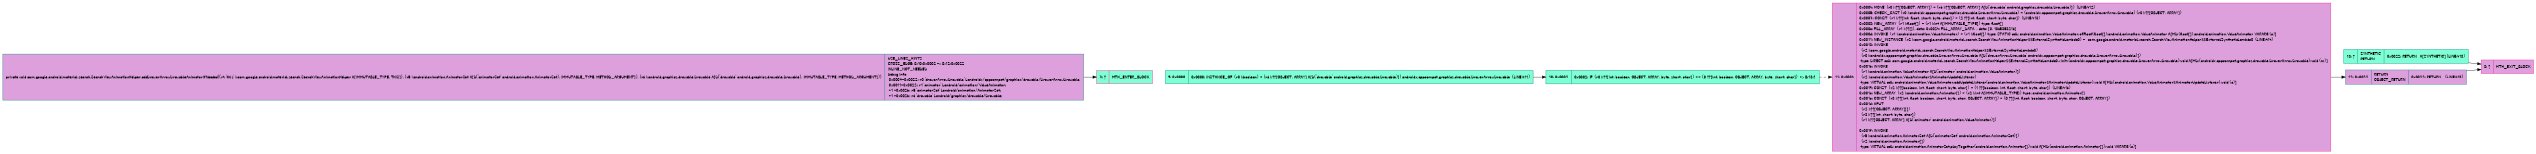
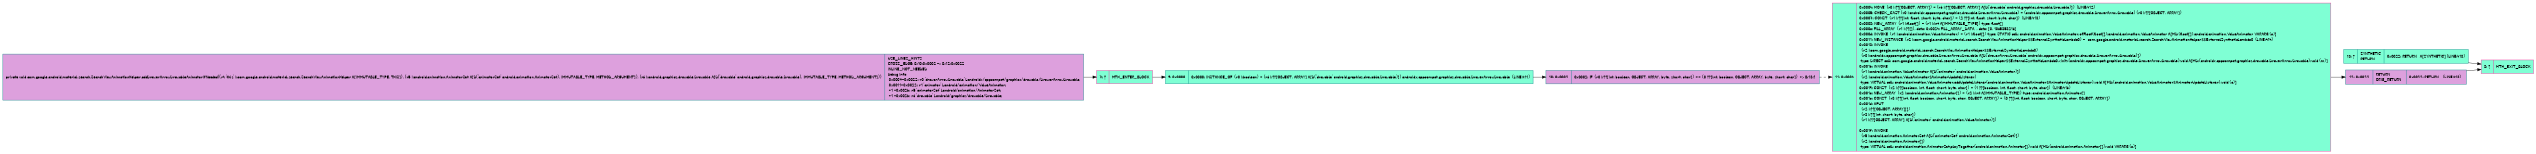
(2507, 67) -> (2507, 67)
none -> (1157, 77)
(1683, 77) -> (1683, 77)
(2082, 77) -> (2082, 77)
(2390, 80) -> (2389, 80)
